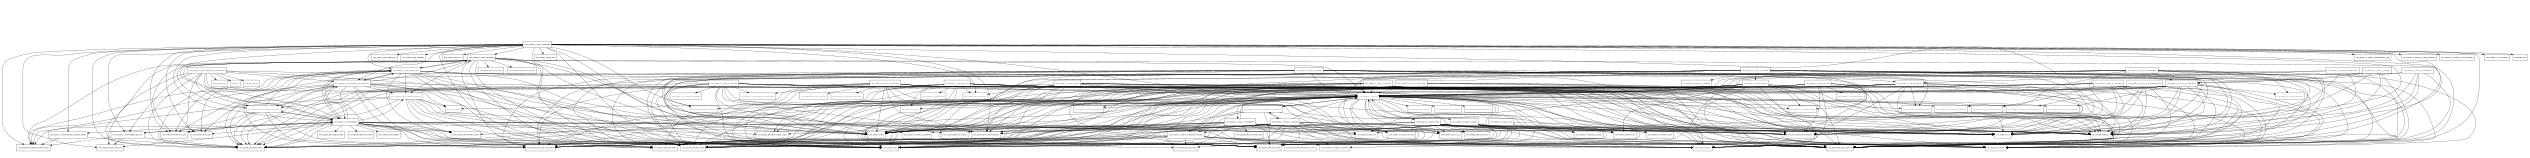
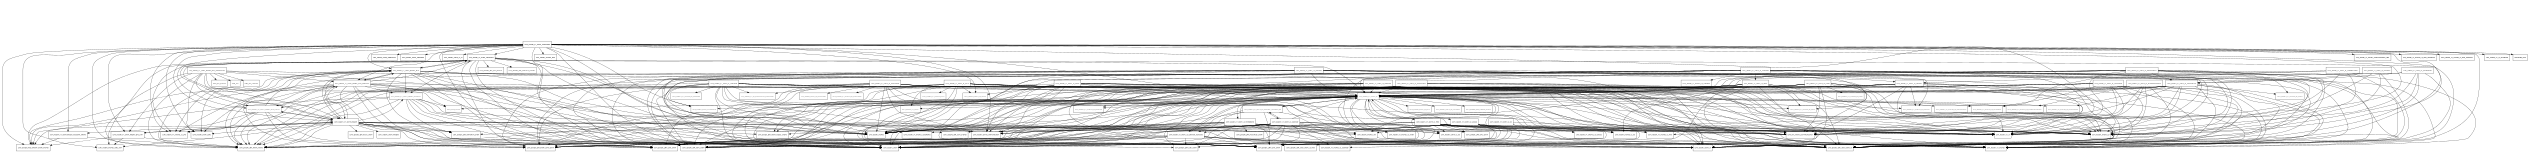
none -> (1399, 87)
(2175, 120) -> (1977, 123)
(1343, 127) -> (1137, 129)
(331, 135) -> none
(1730, 142) -> (1680, 144)
